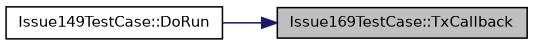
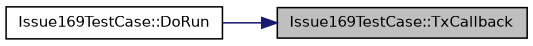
(114, 23) -> (114, 23)
